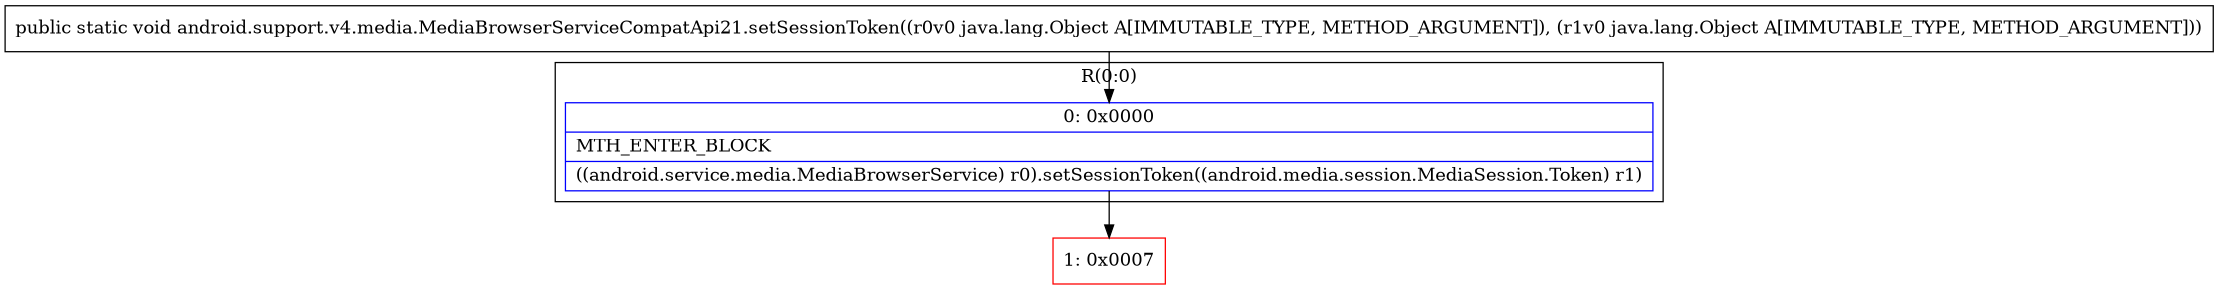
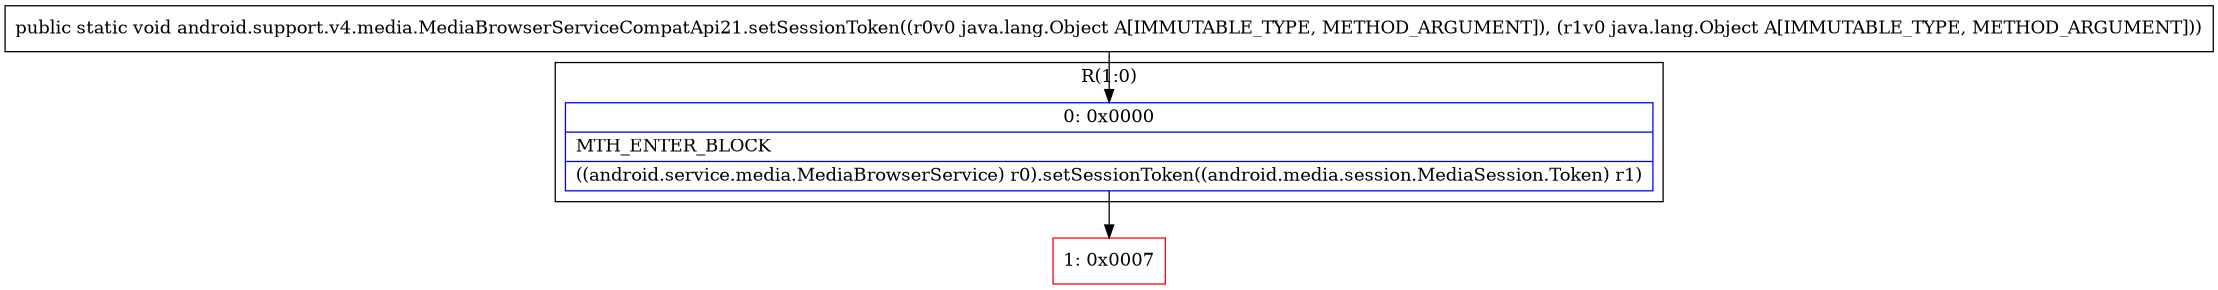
(1109, 77) -> (1109, 77)
